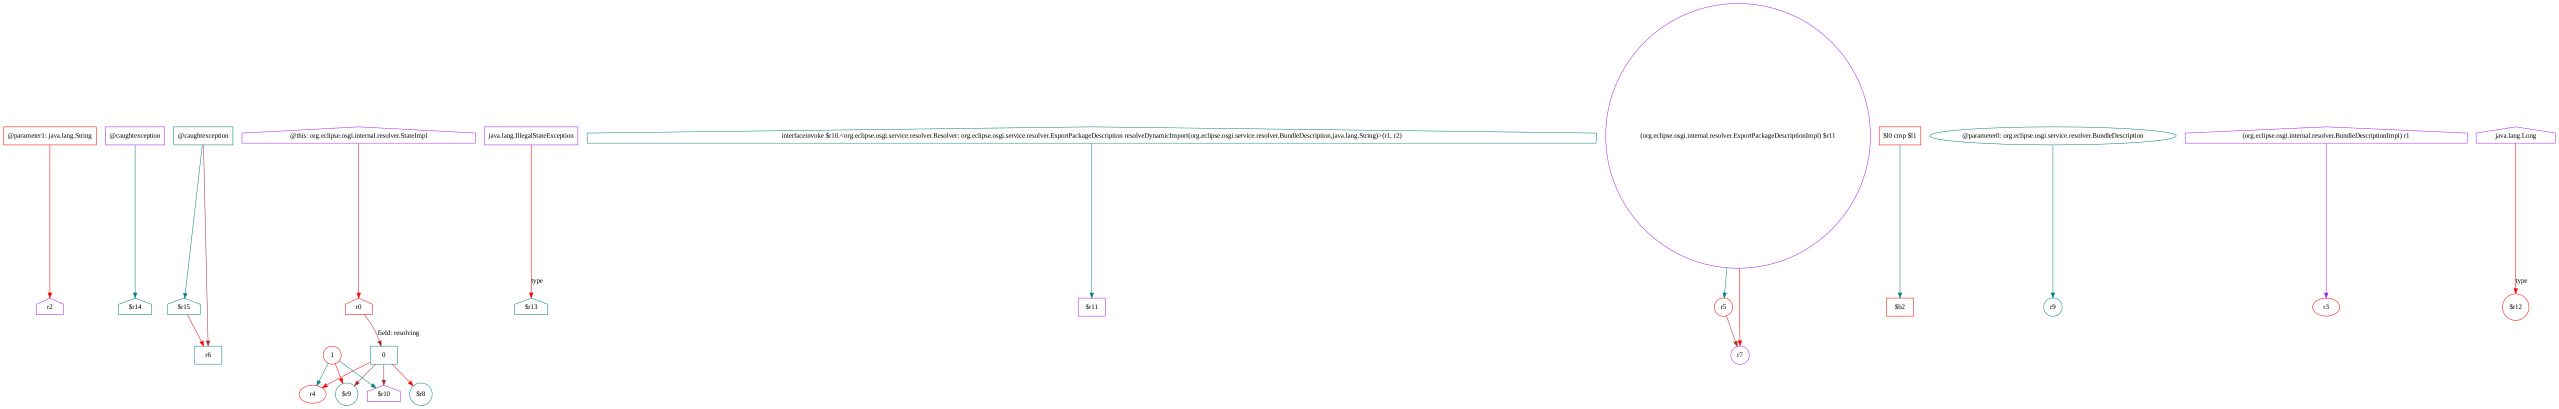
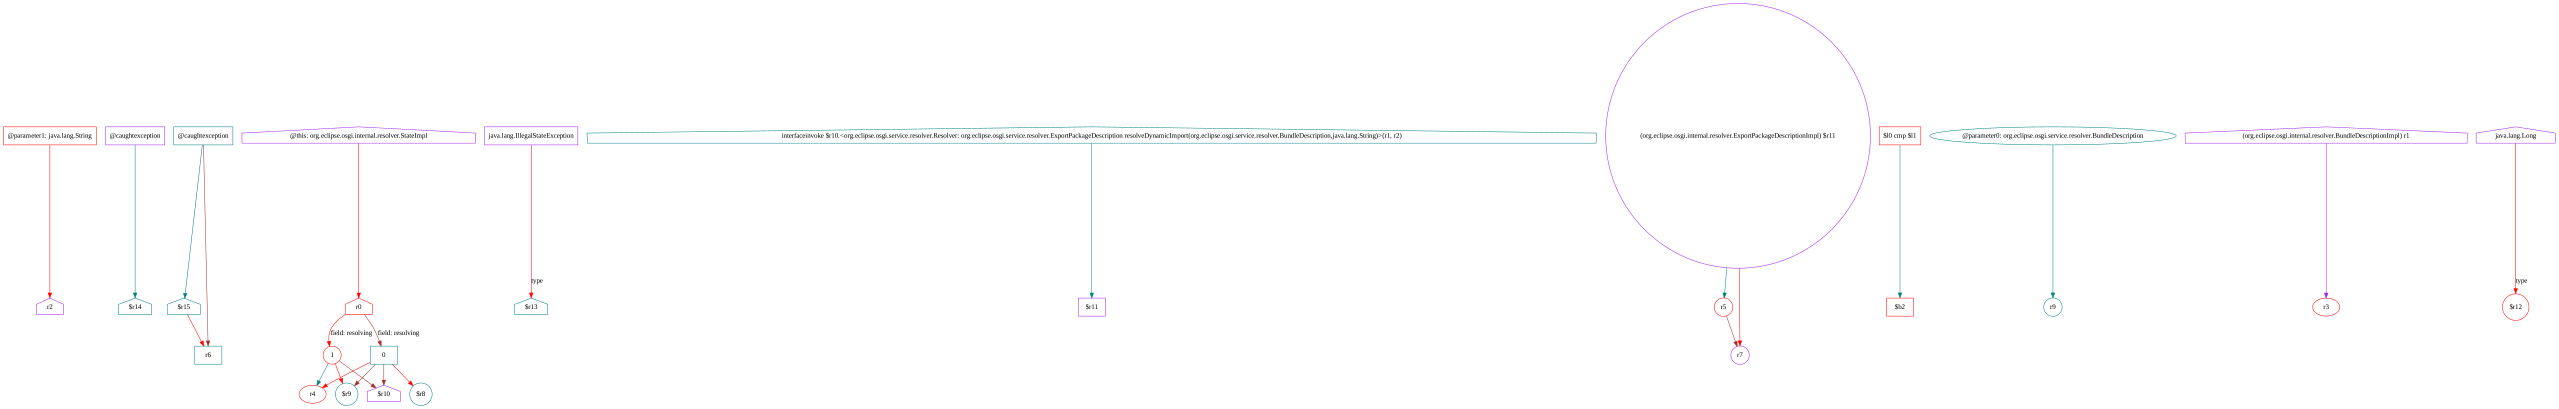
none -> (333, 326)
(356, 373) -> (356, 373)
